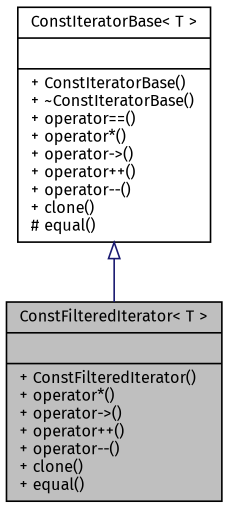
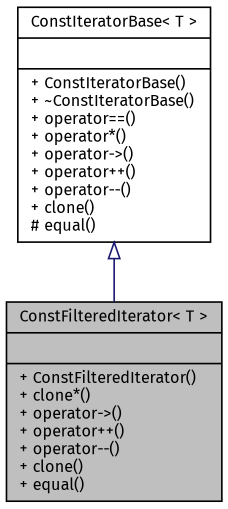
(67, 396) -> (55, 396)
